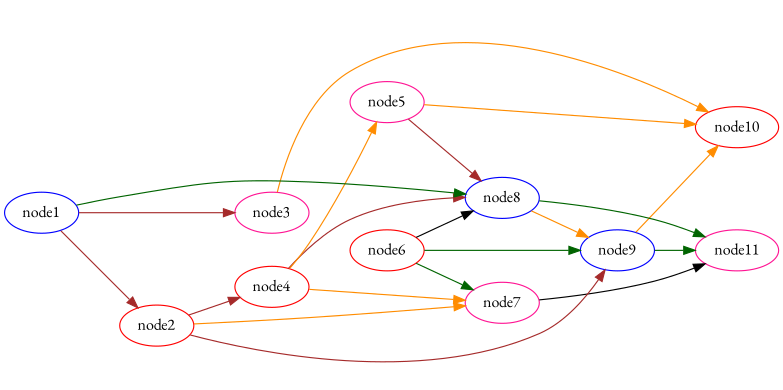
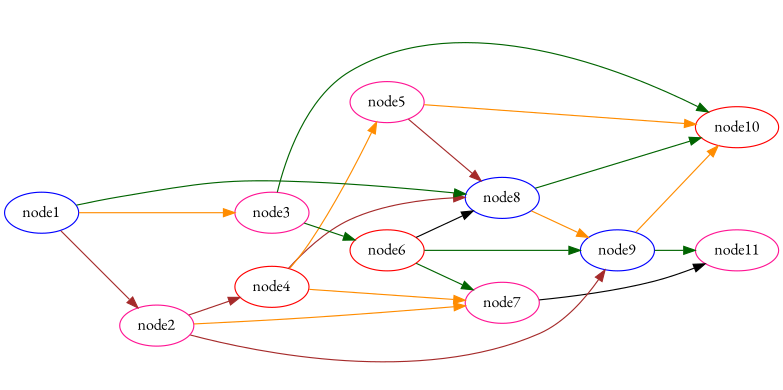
(455, 44) -> (455, 44)
(618, 212) -> (613, 165)
(151, 213) -> (151, 213)
none -> (324, 230)
(157, 326) -> (157, 326)
